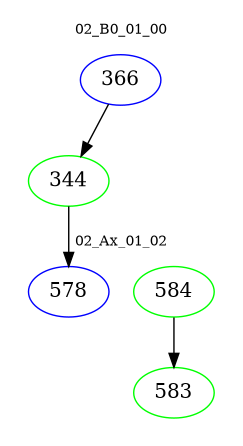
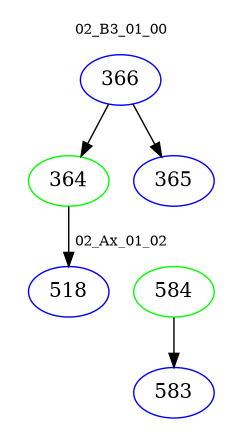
(121, 30) -> (121, 30)
(69, 181) -> (69, 181)
none -> (174, 181)
(69, 292) -> (69, 292)
(174, 393) -> (174, 393)
